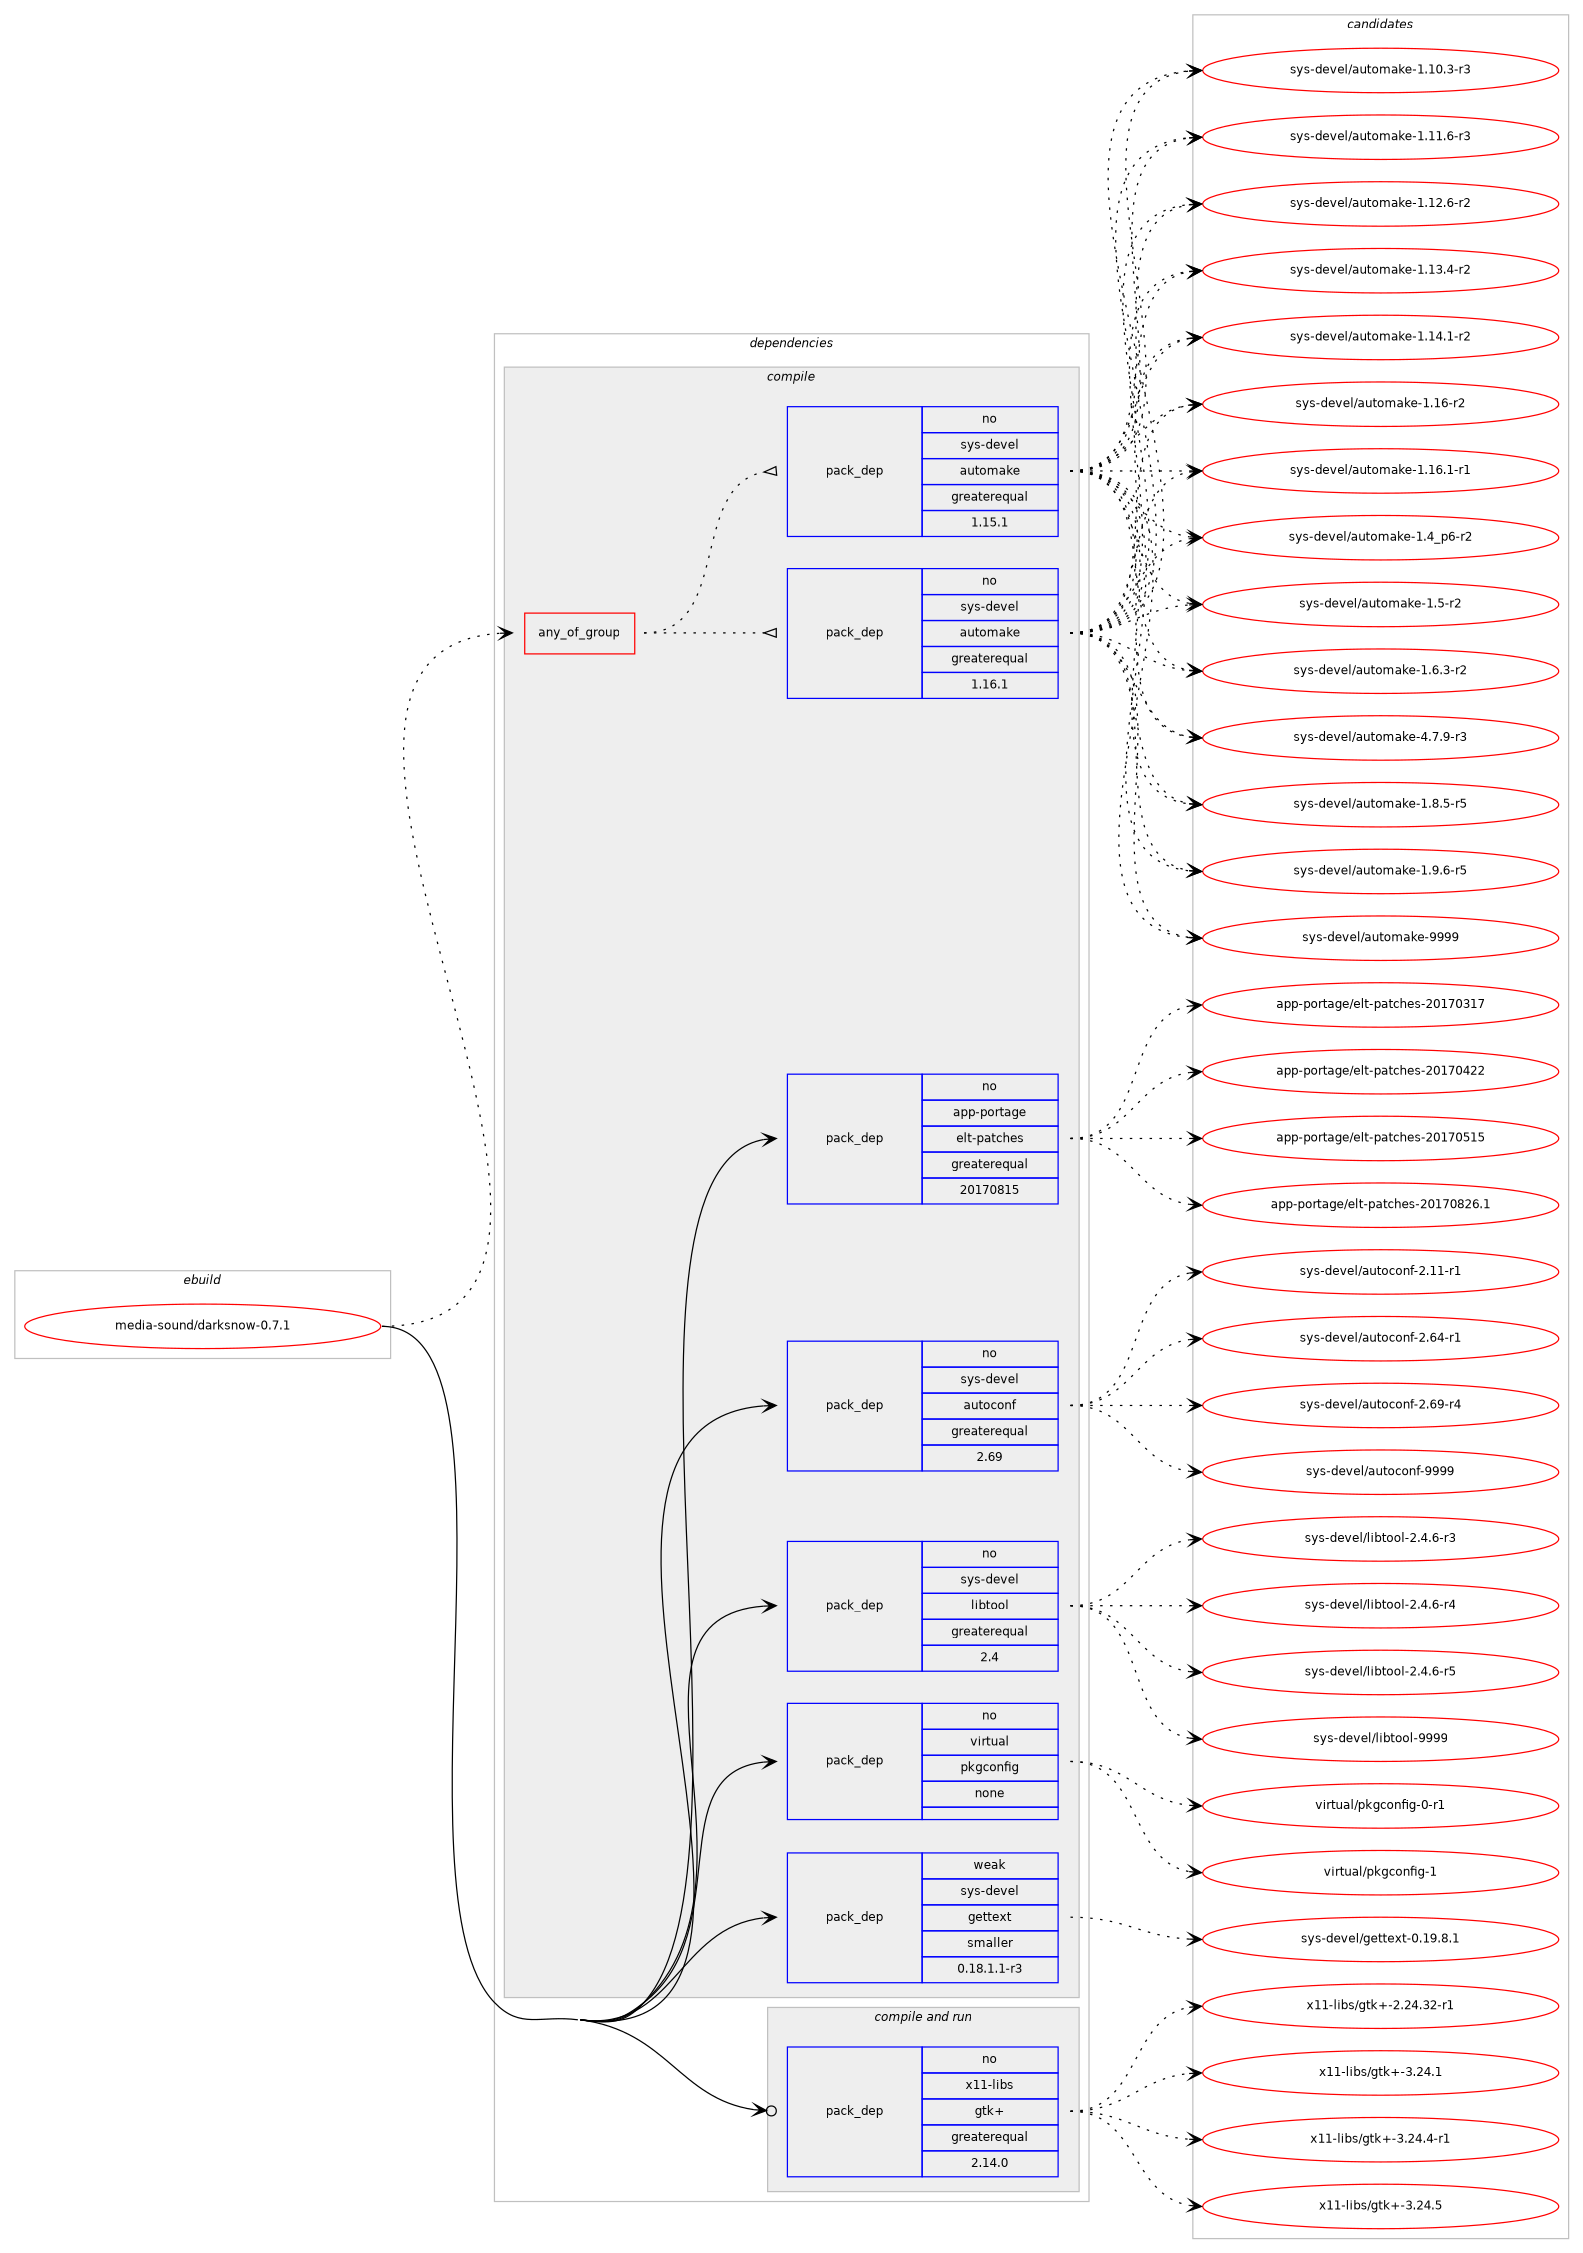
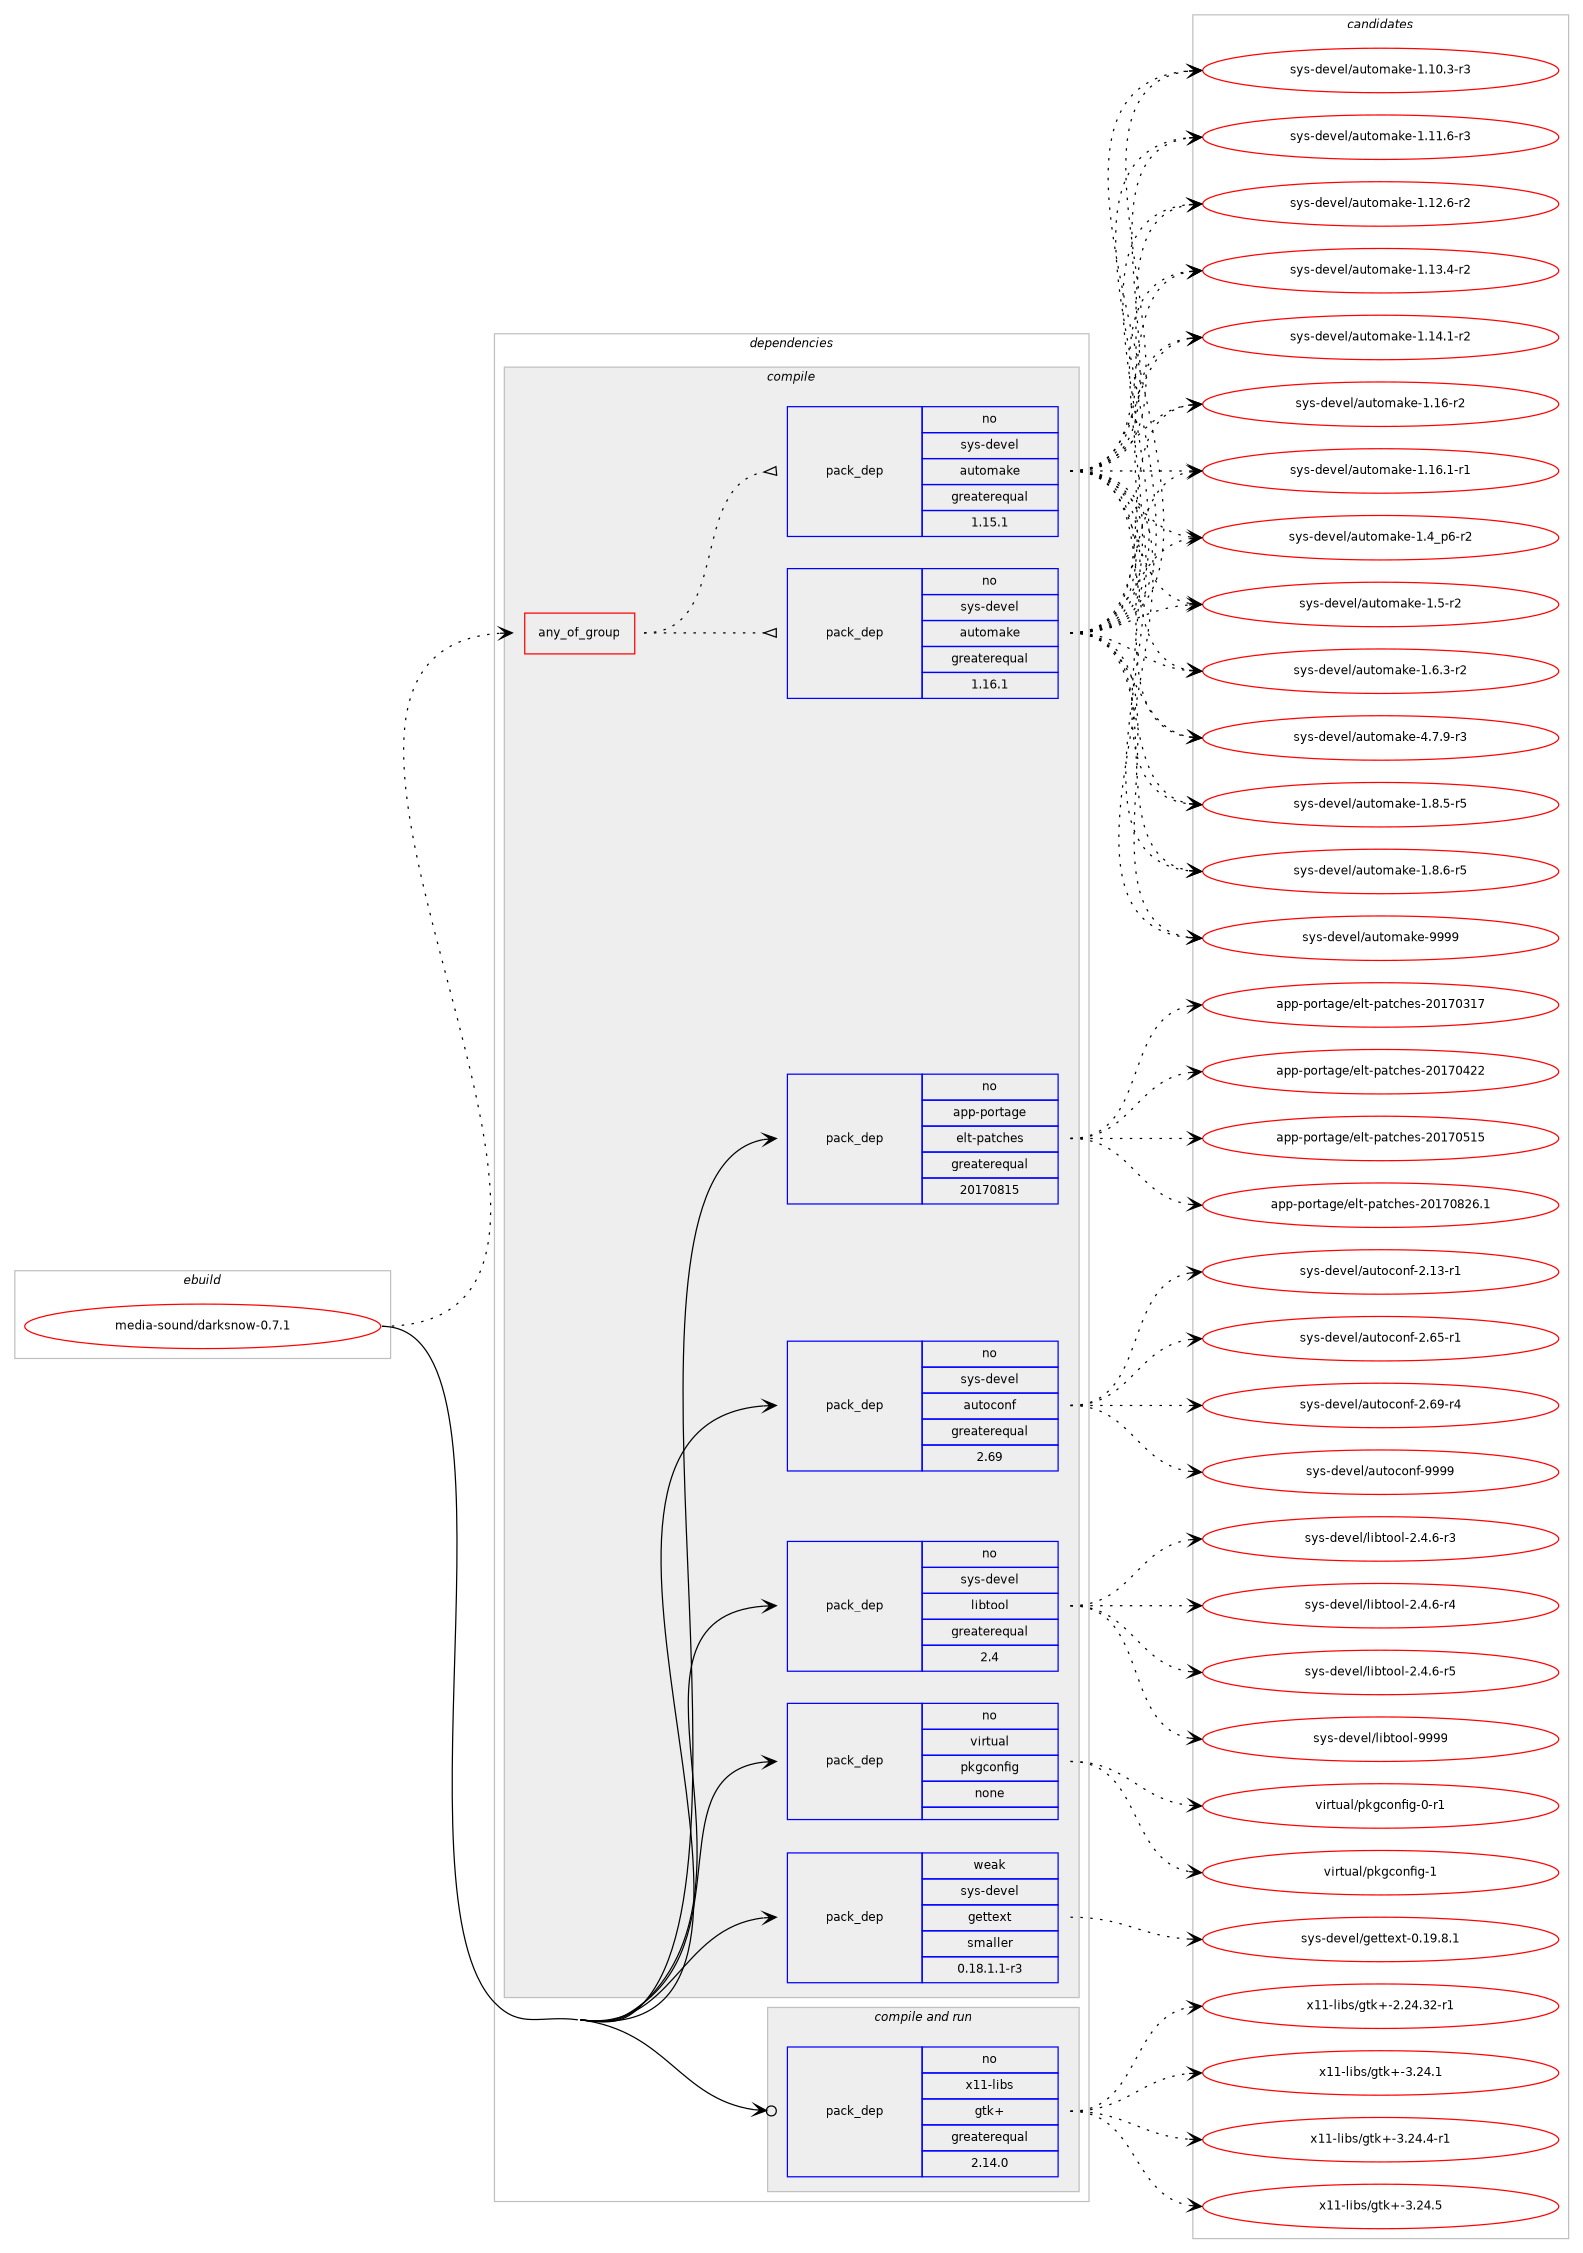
(1381, 871) -> (1381, 871)
(1381, 1272) -> (1381, 1272)
(1381, 1339) -> (1381, 1339)
